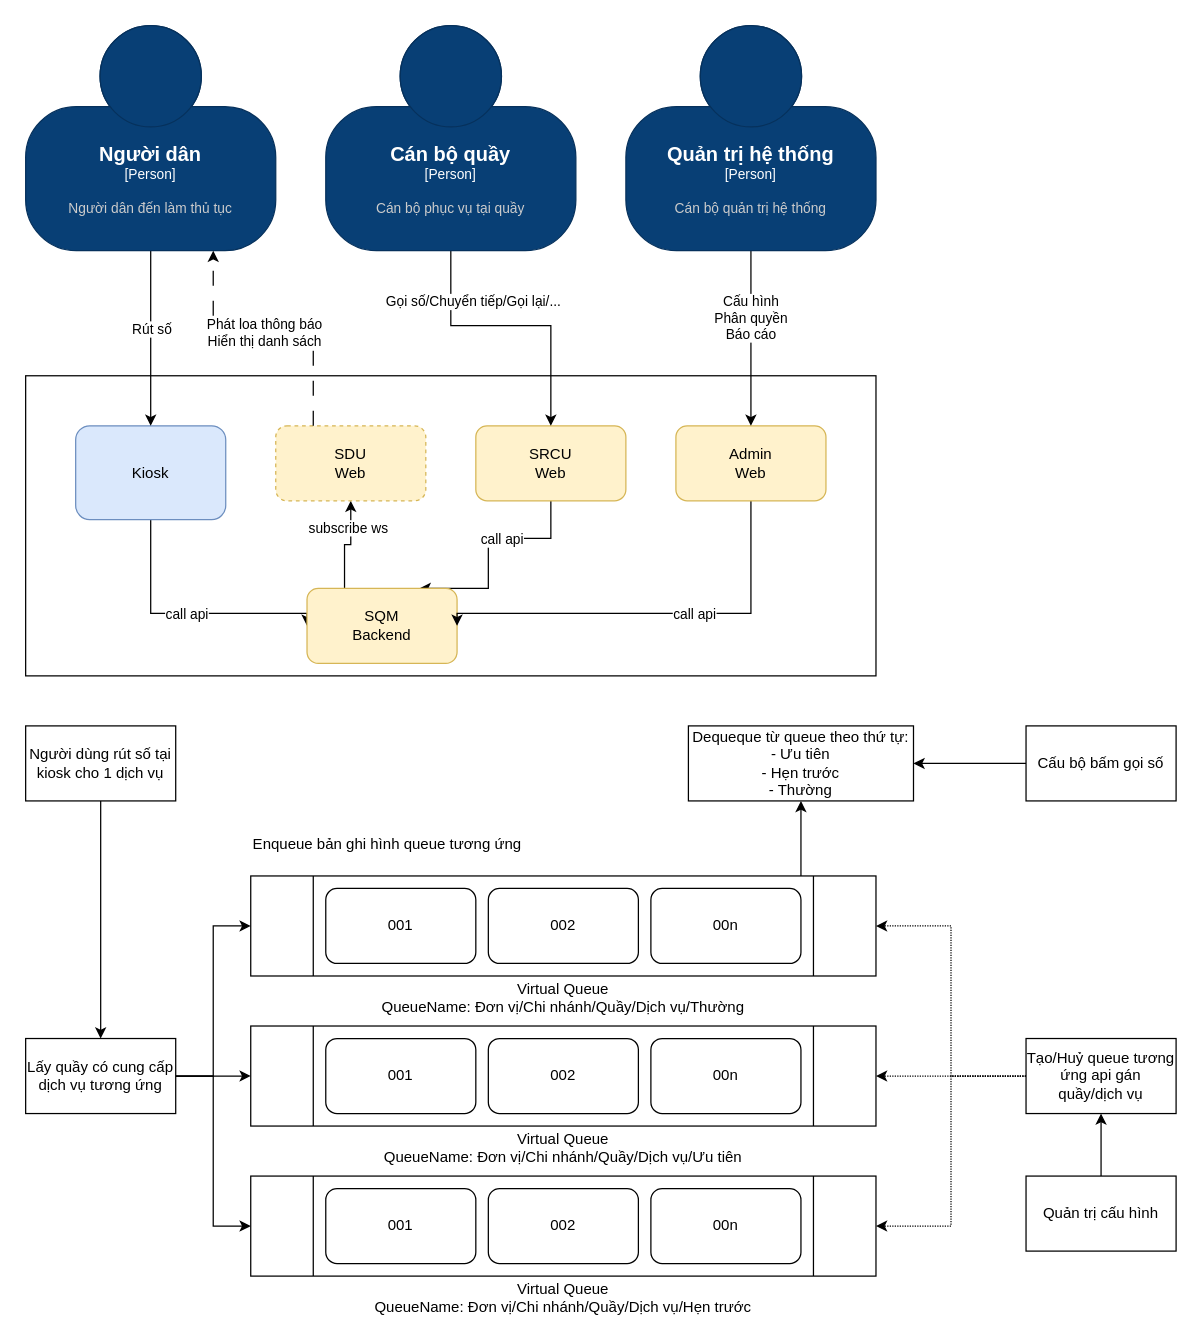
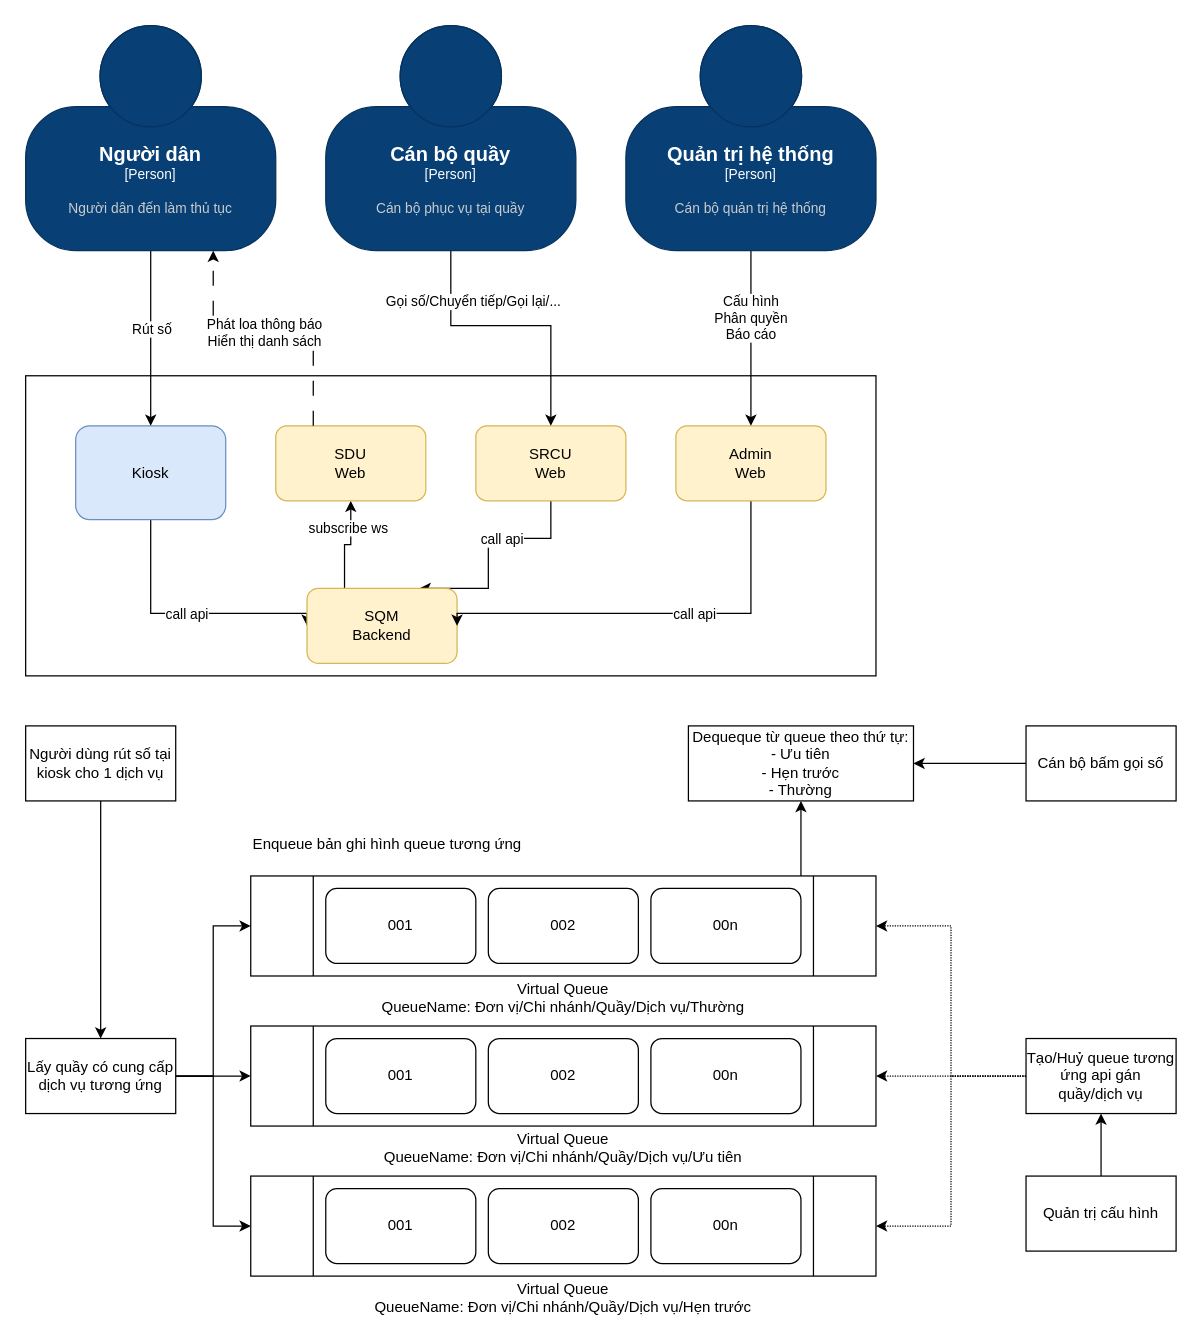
(351, 463) -> (351, 463)
(1101, 763) -> (1101, 763)
